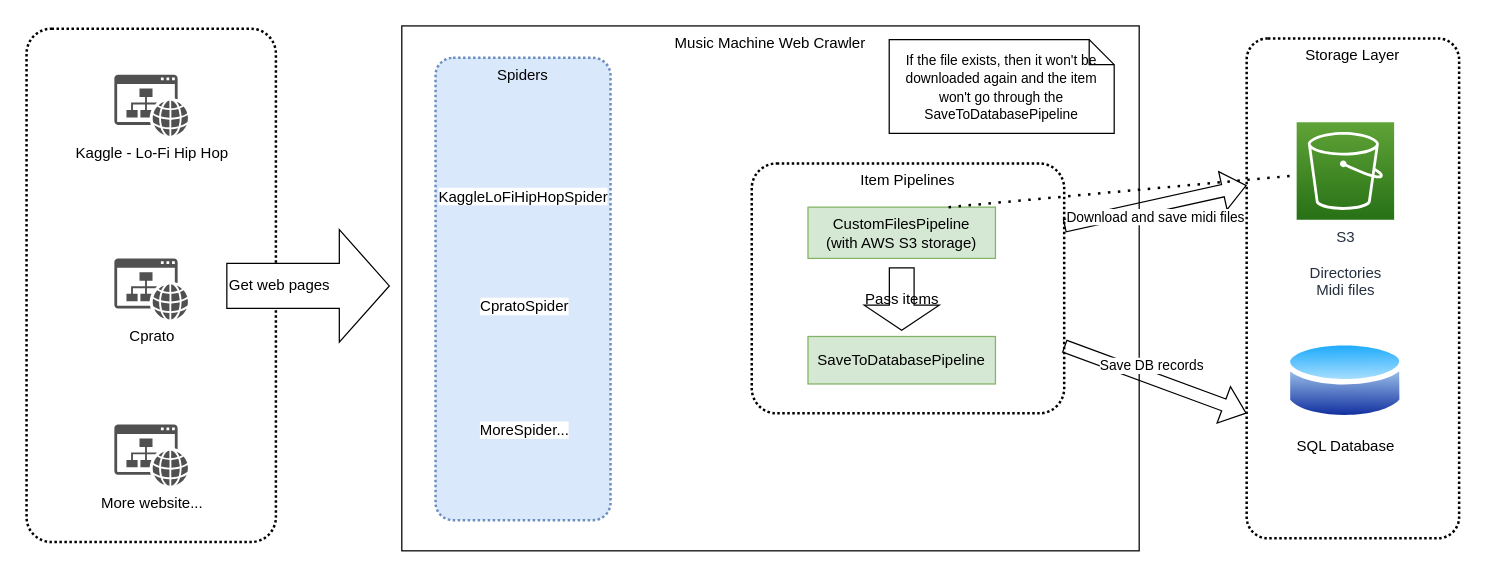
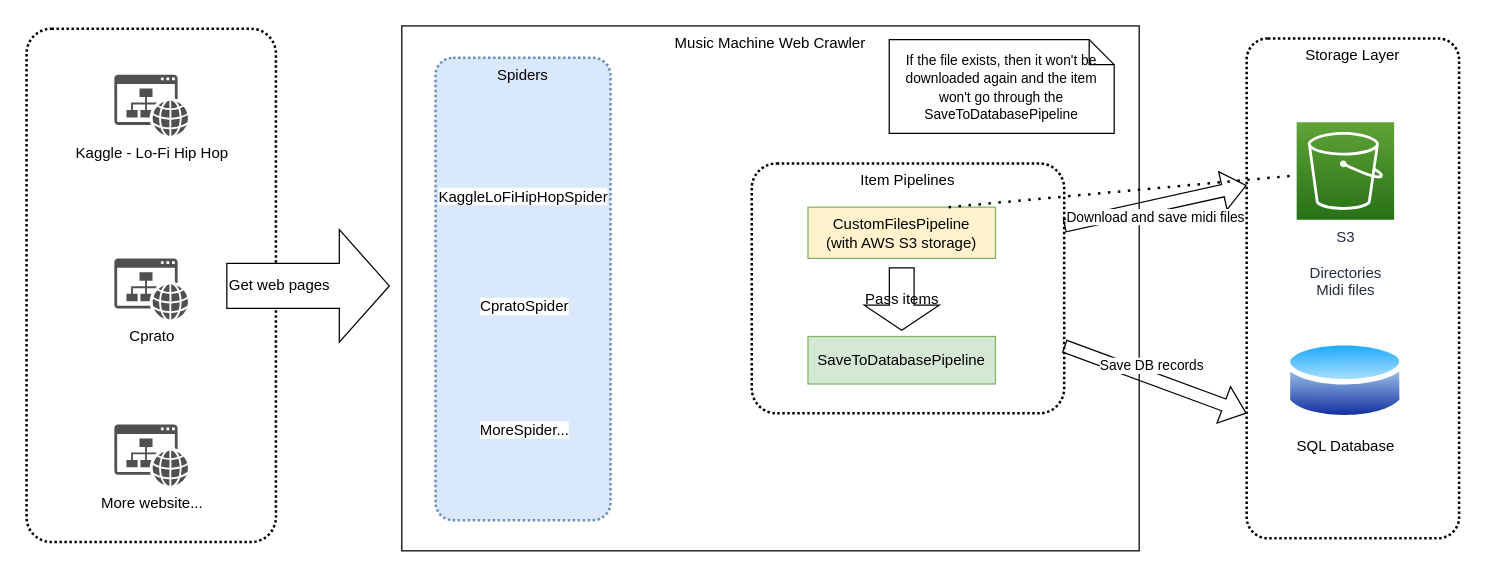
(902, 233) -> (902, 233)
